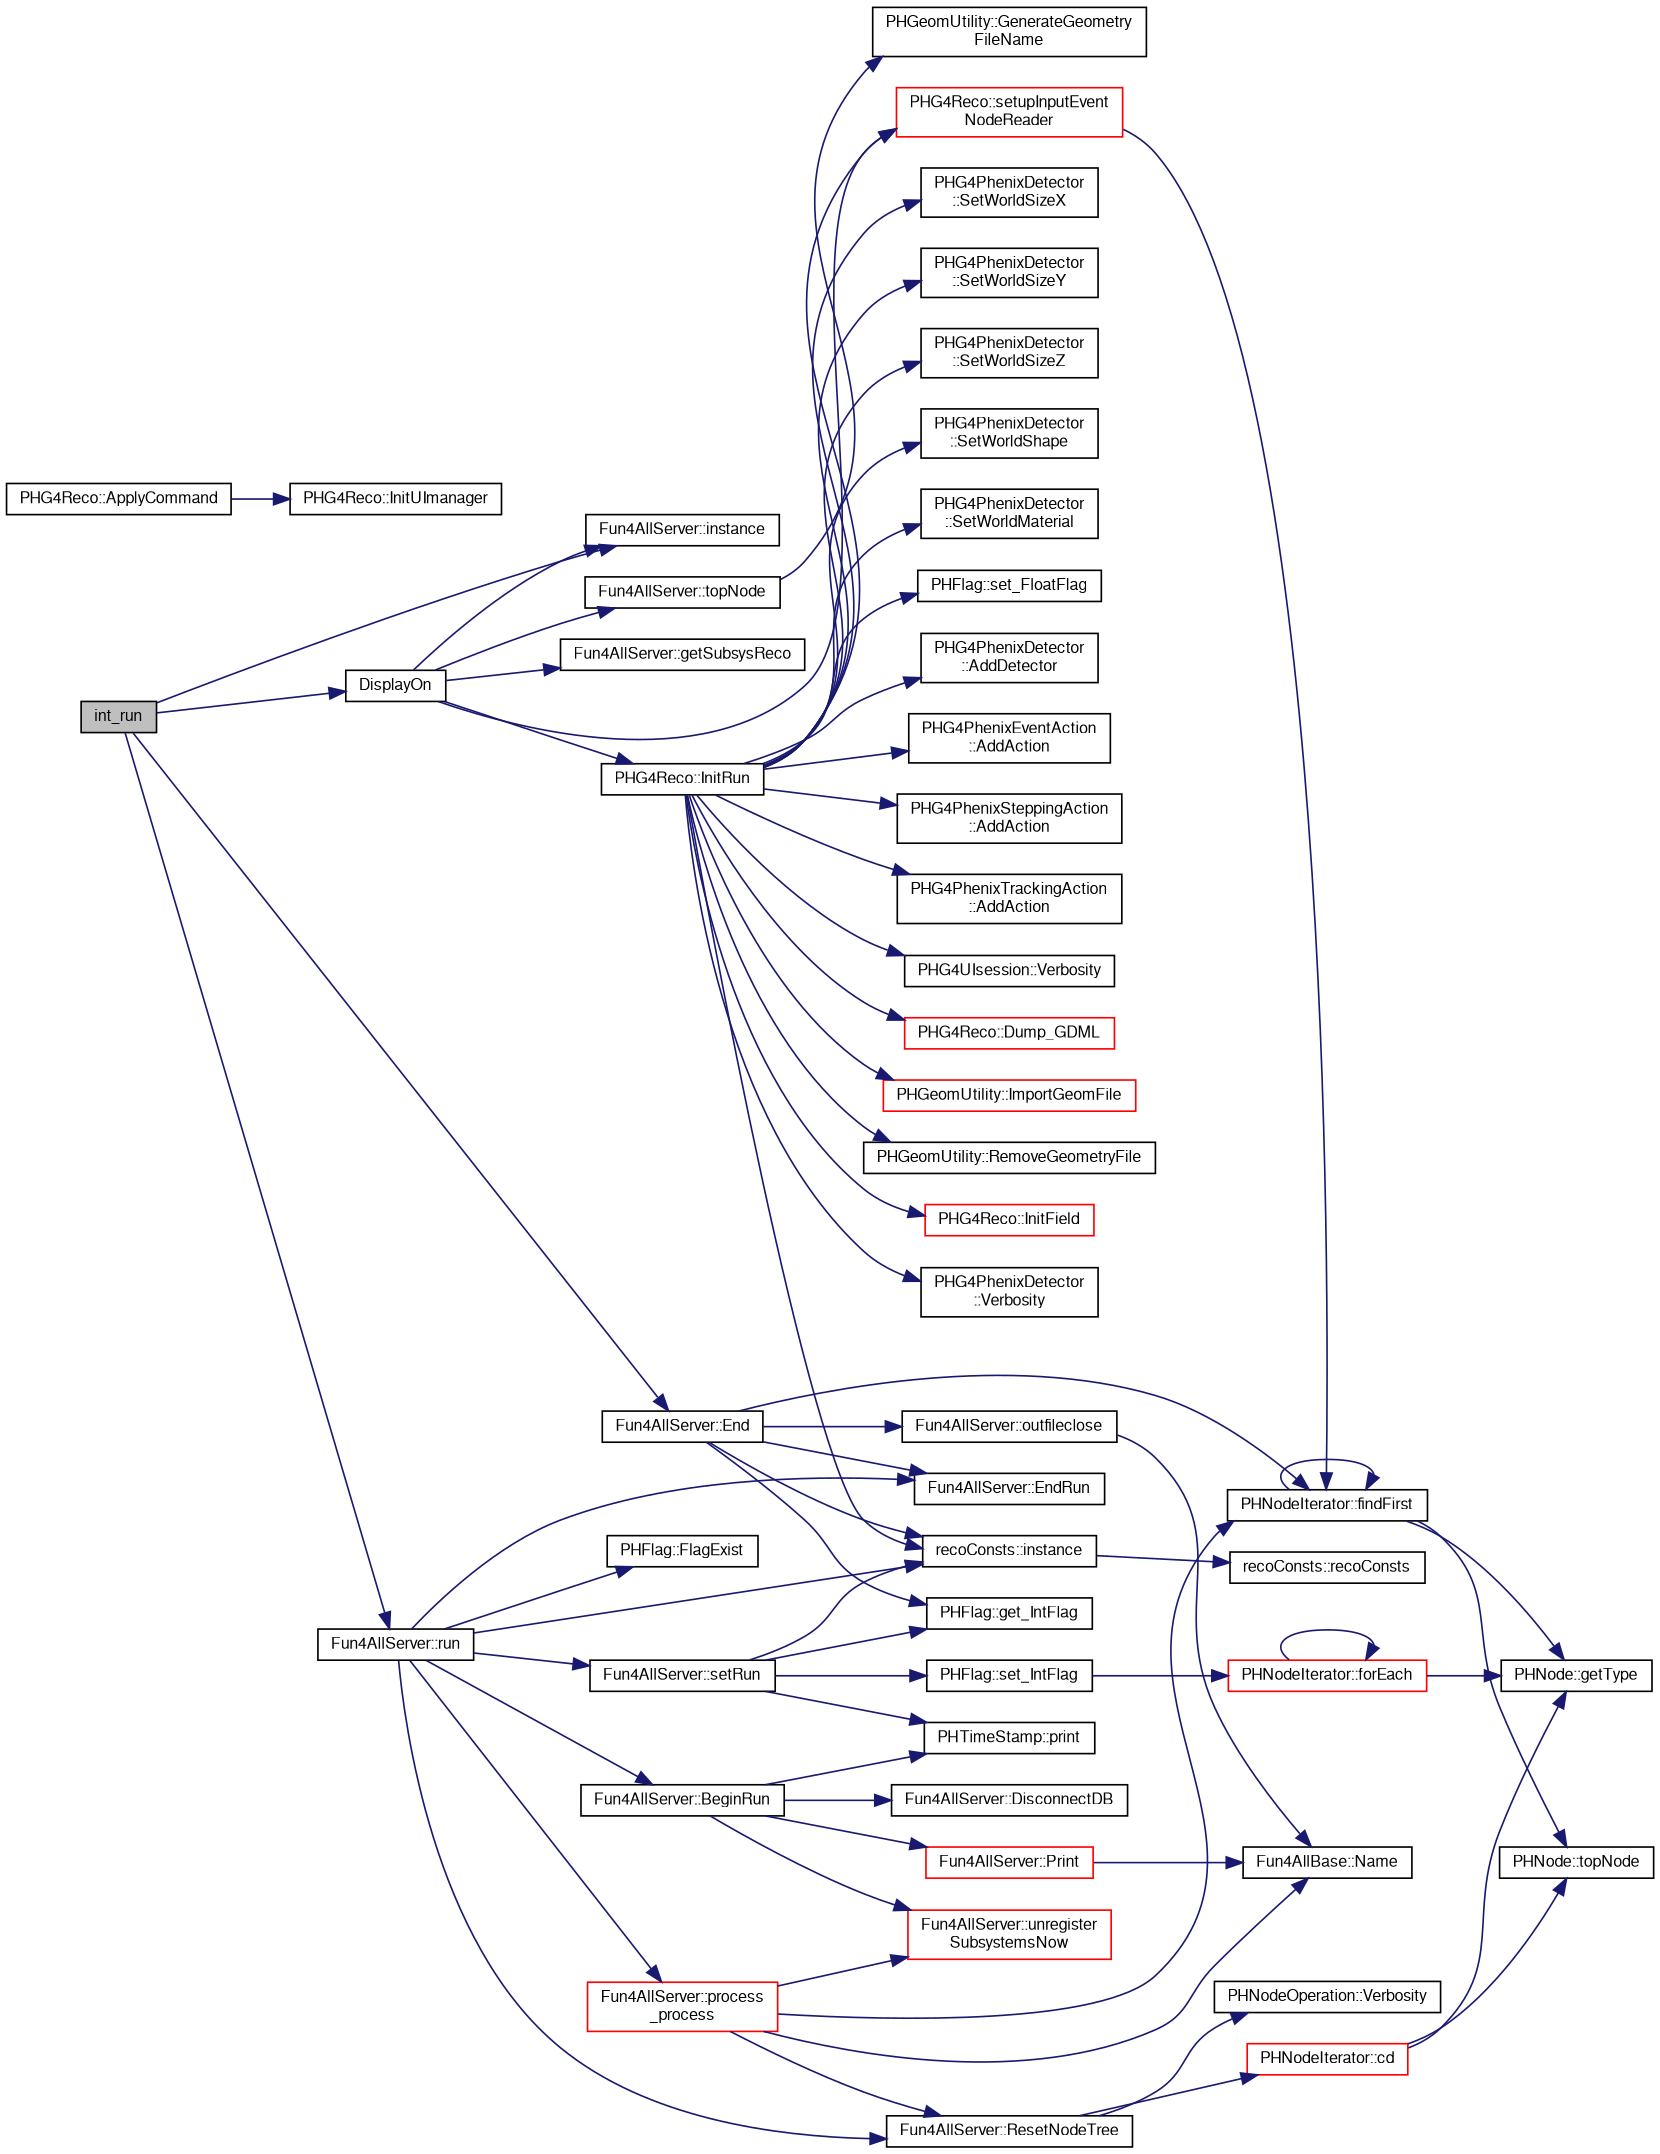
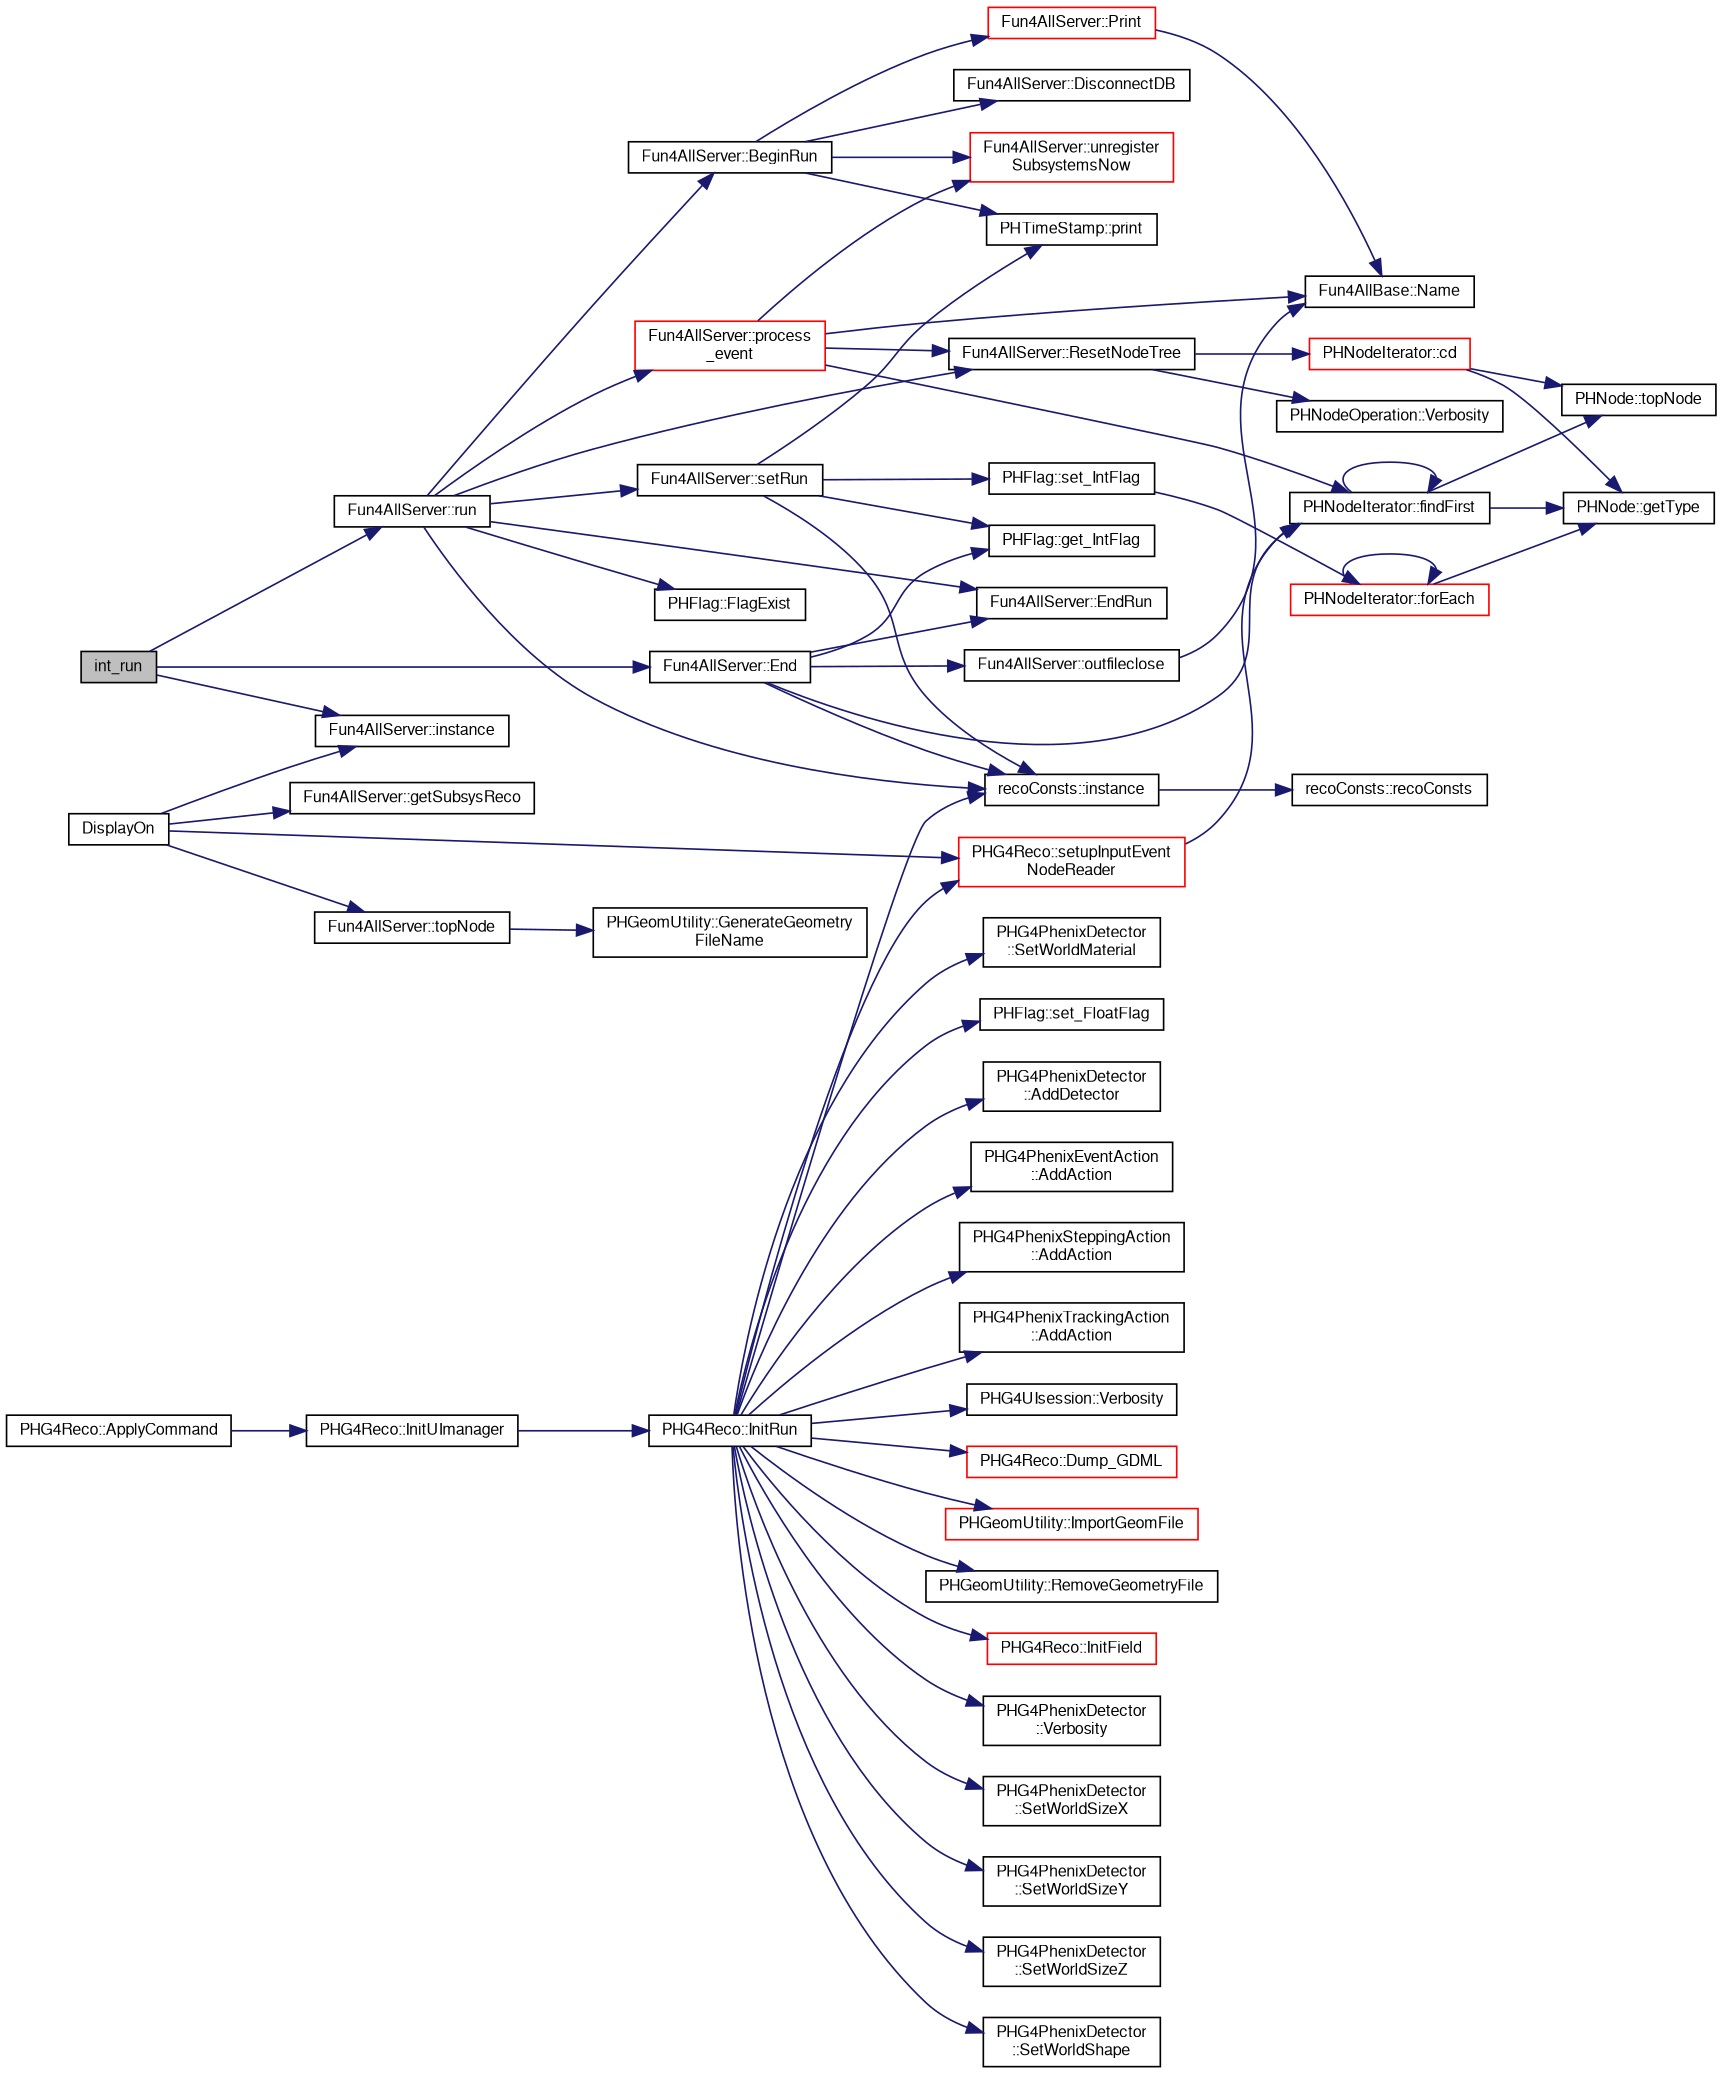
(243, 703) -> none
(574, 744) -> (575, 1431)
(683, 2007) -> (730, 346)
